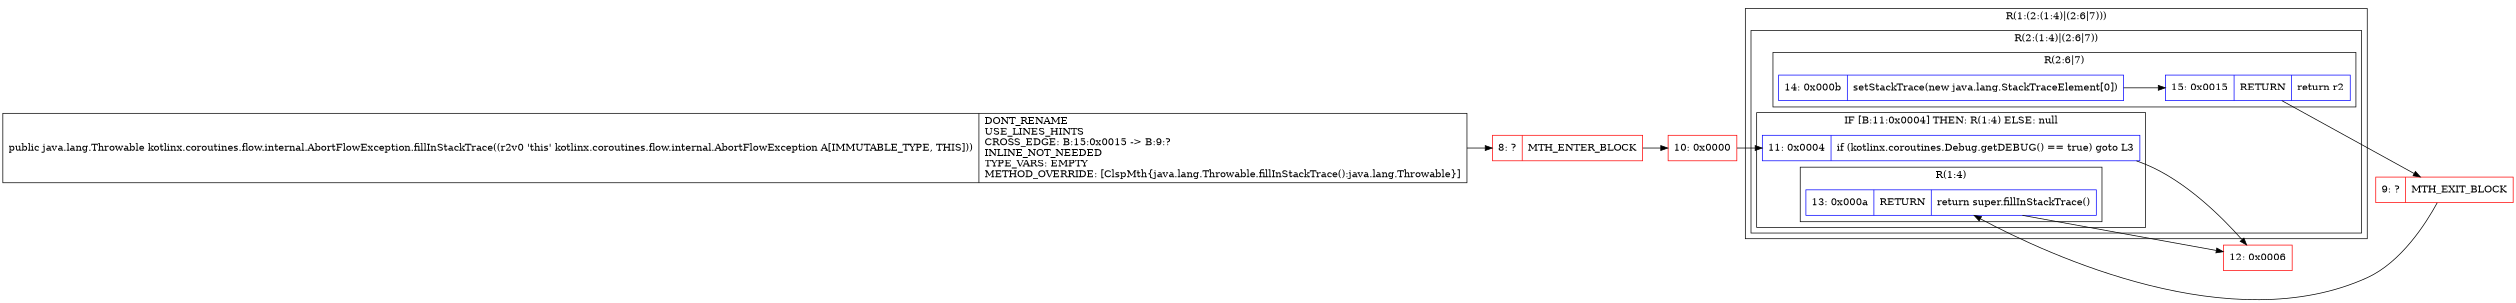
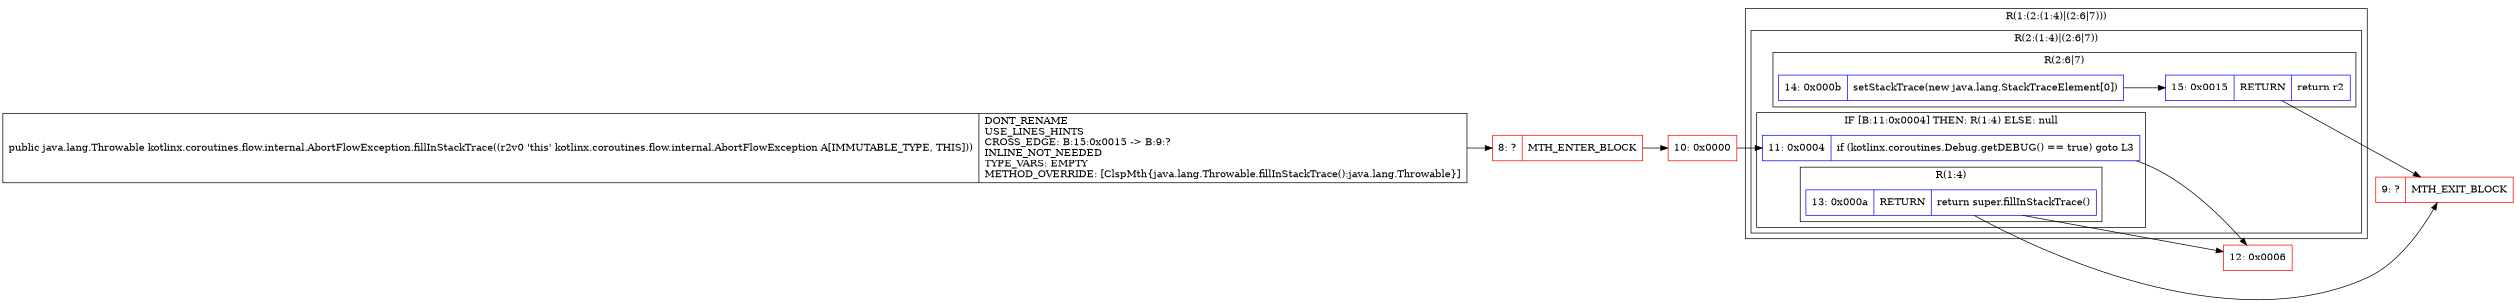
(2220, 297) -> (2213, 296)
